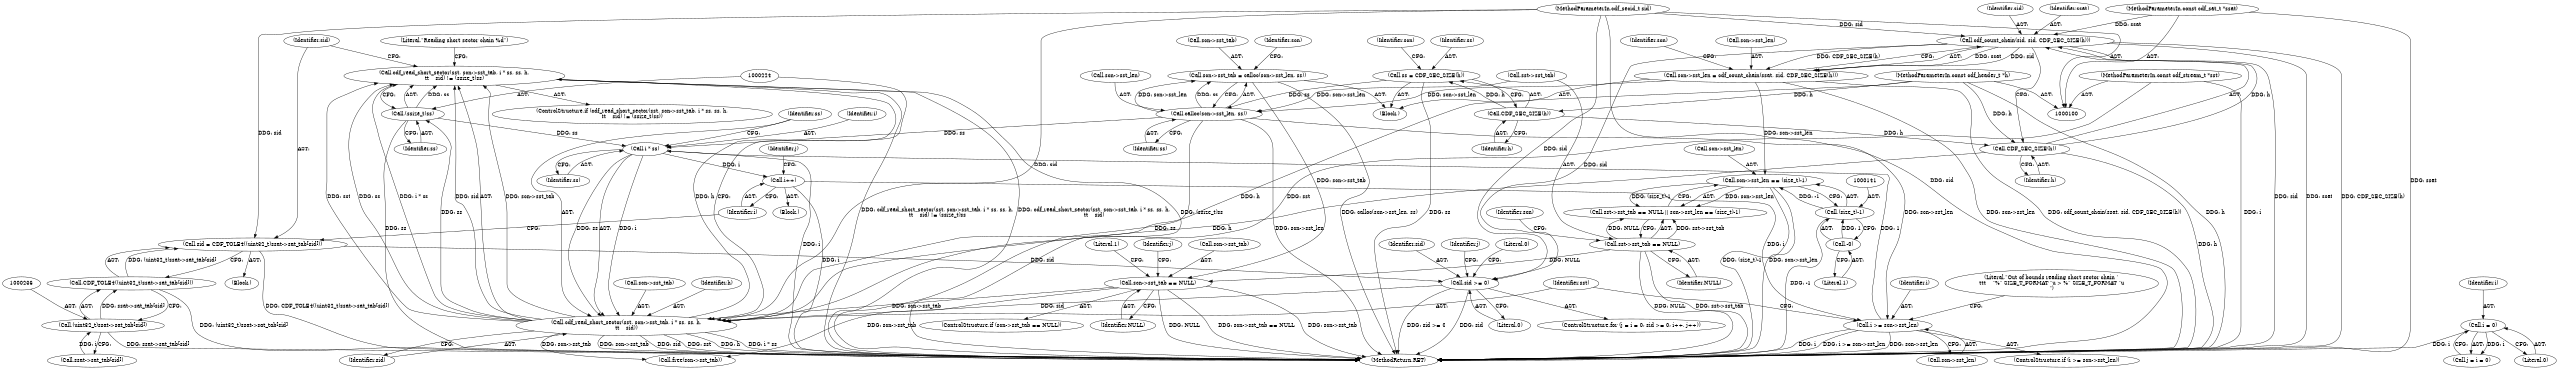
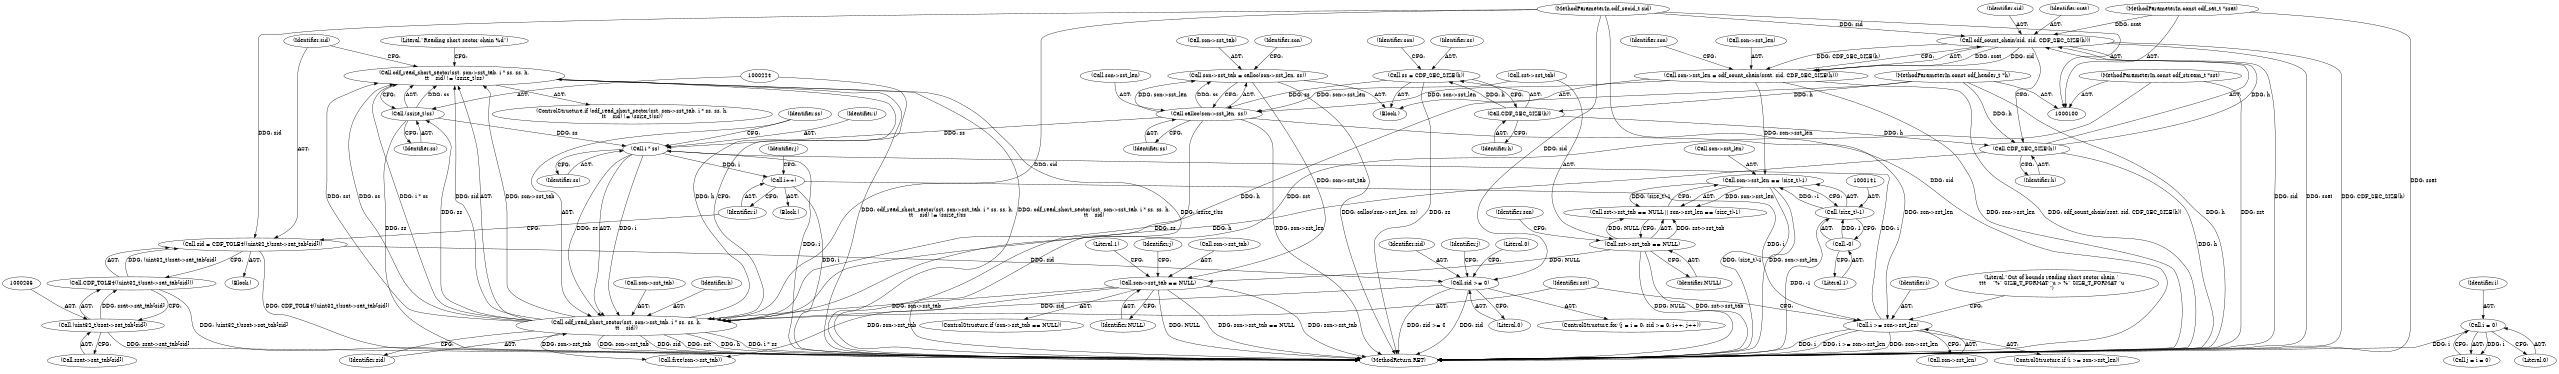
(1614, 102) -> none
(2253, 213) -> (2253, 213)
(1890, 229) -> (1890, 229)
(88, 345) -> (88, 345)
